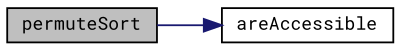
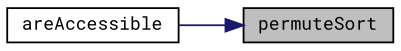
(180, 25) -> (202, 25)
